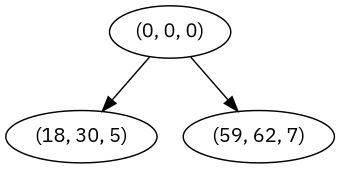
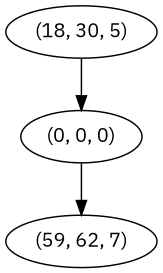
(131, 78) -> (81, 77)
